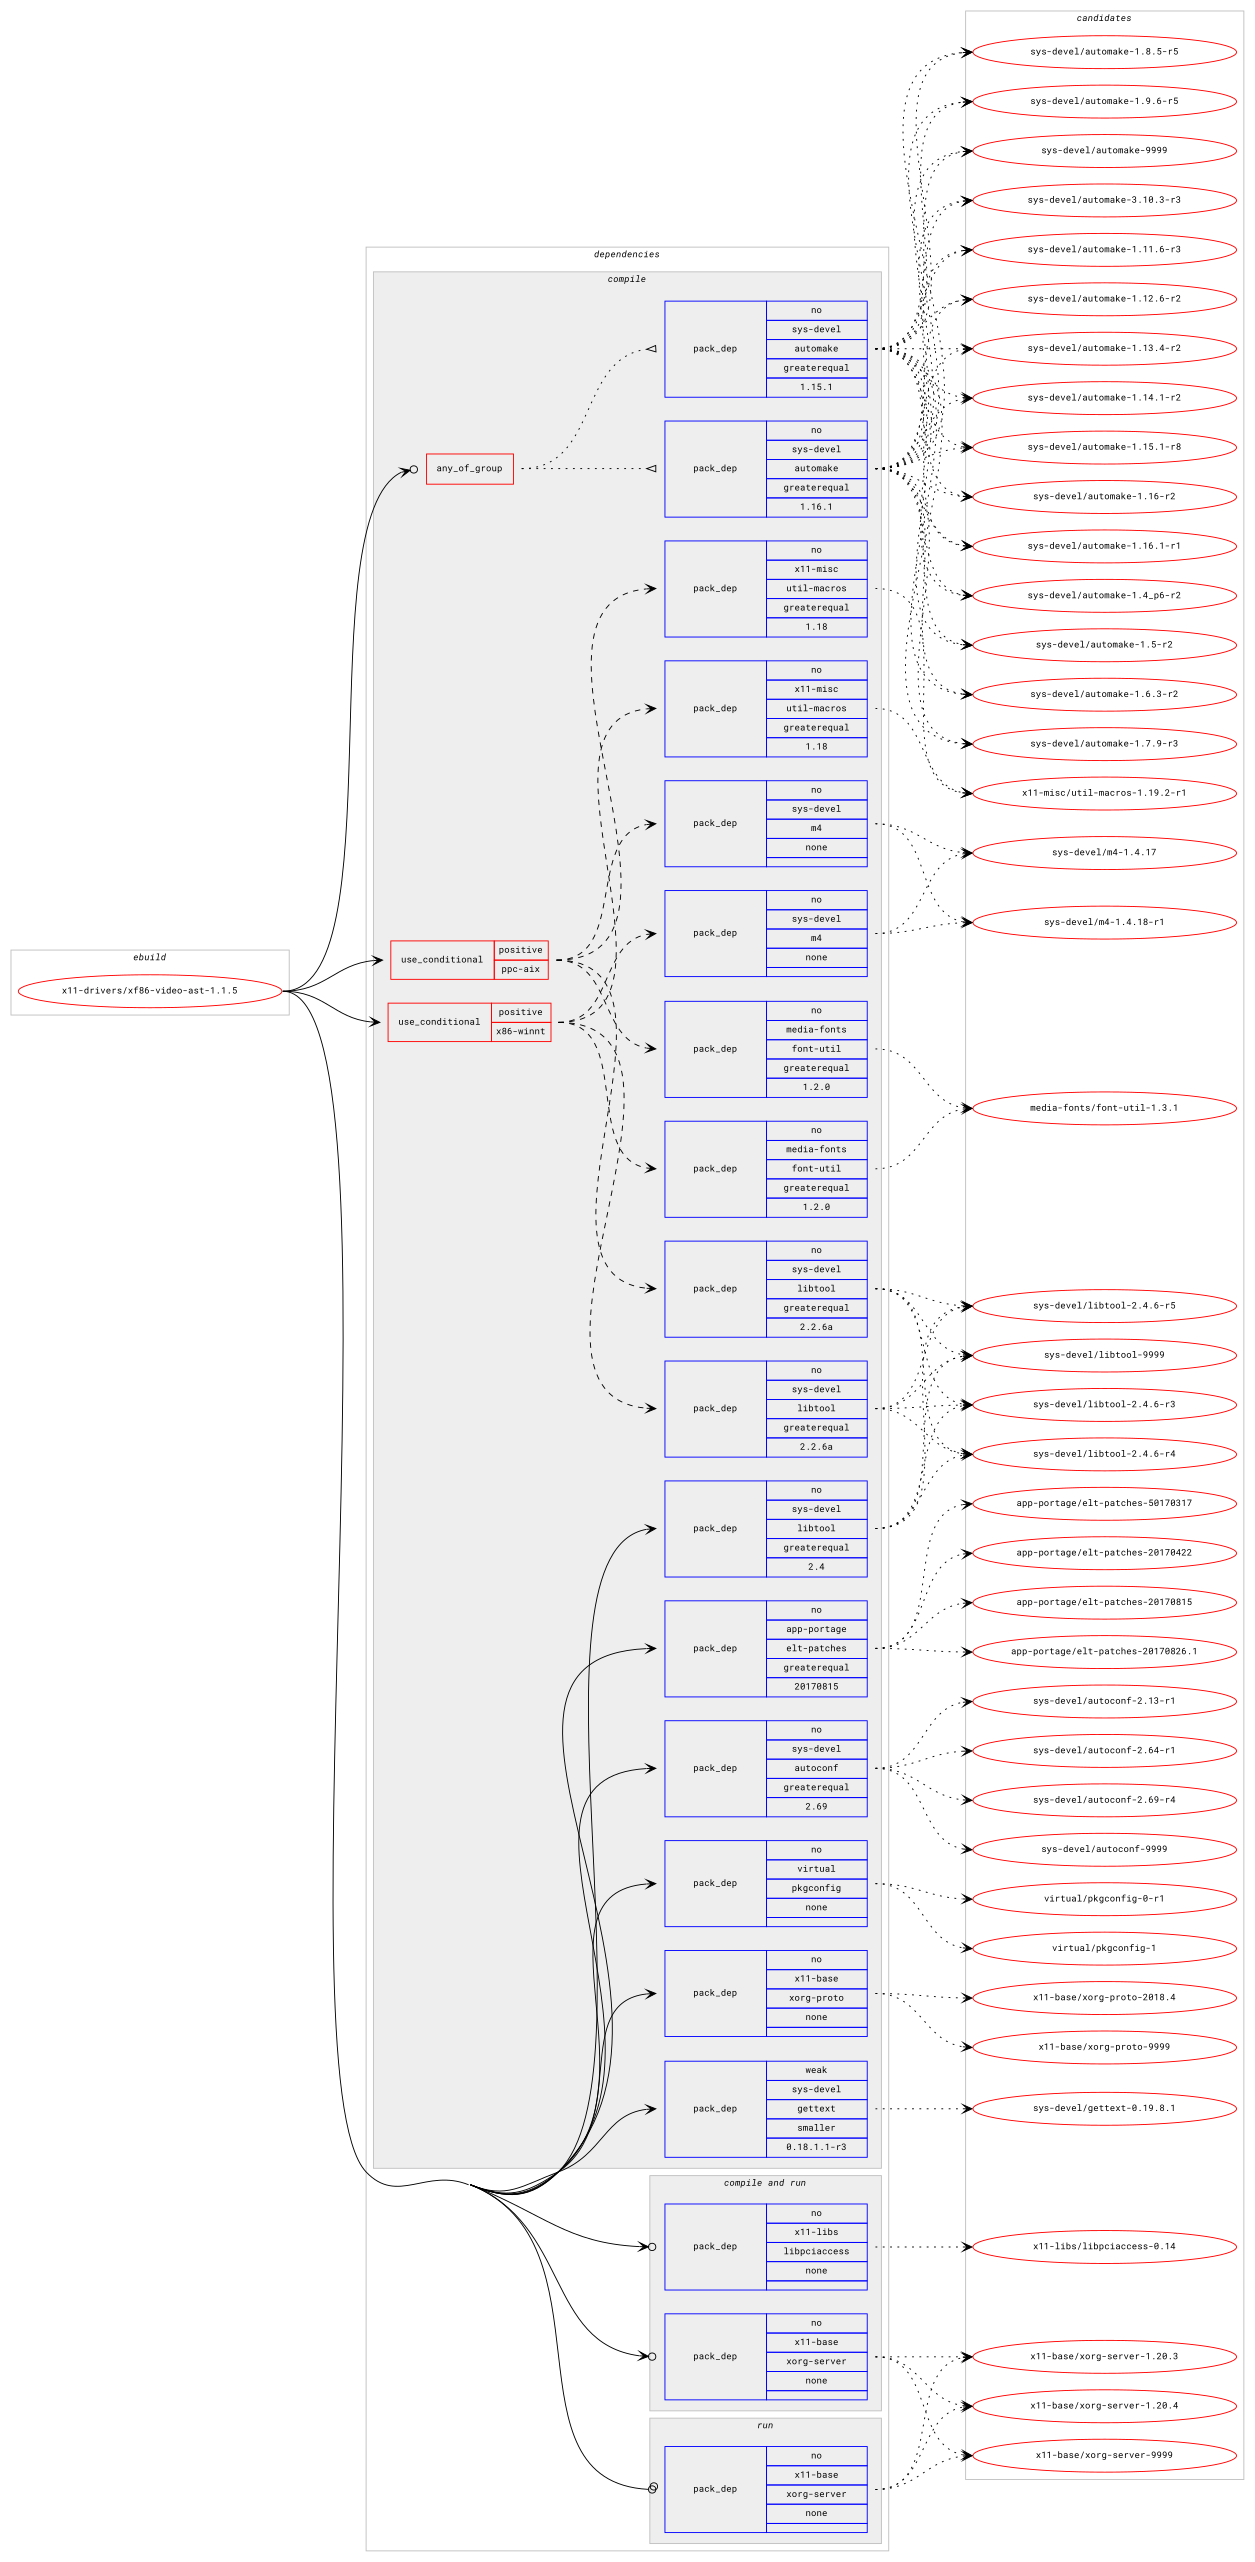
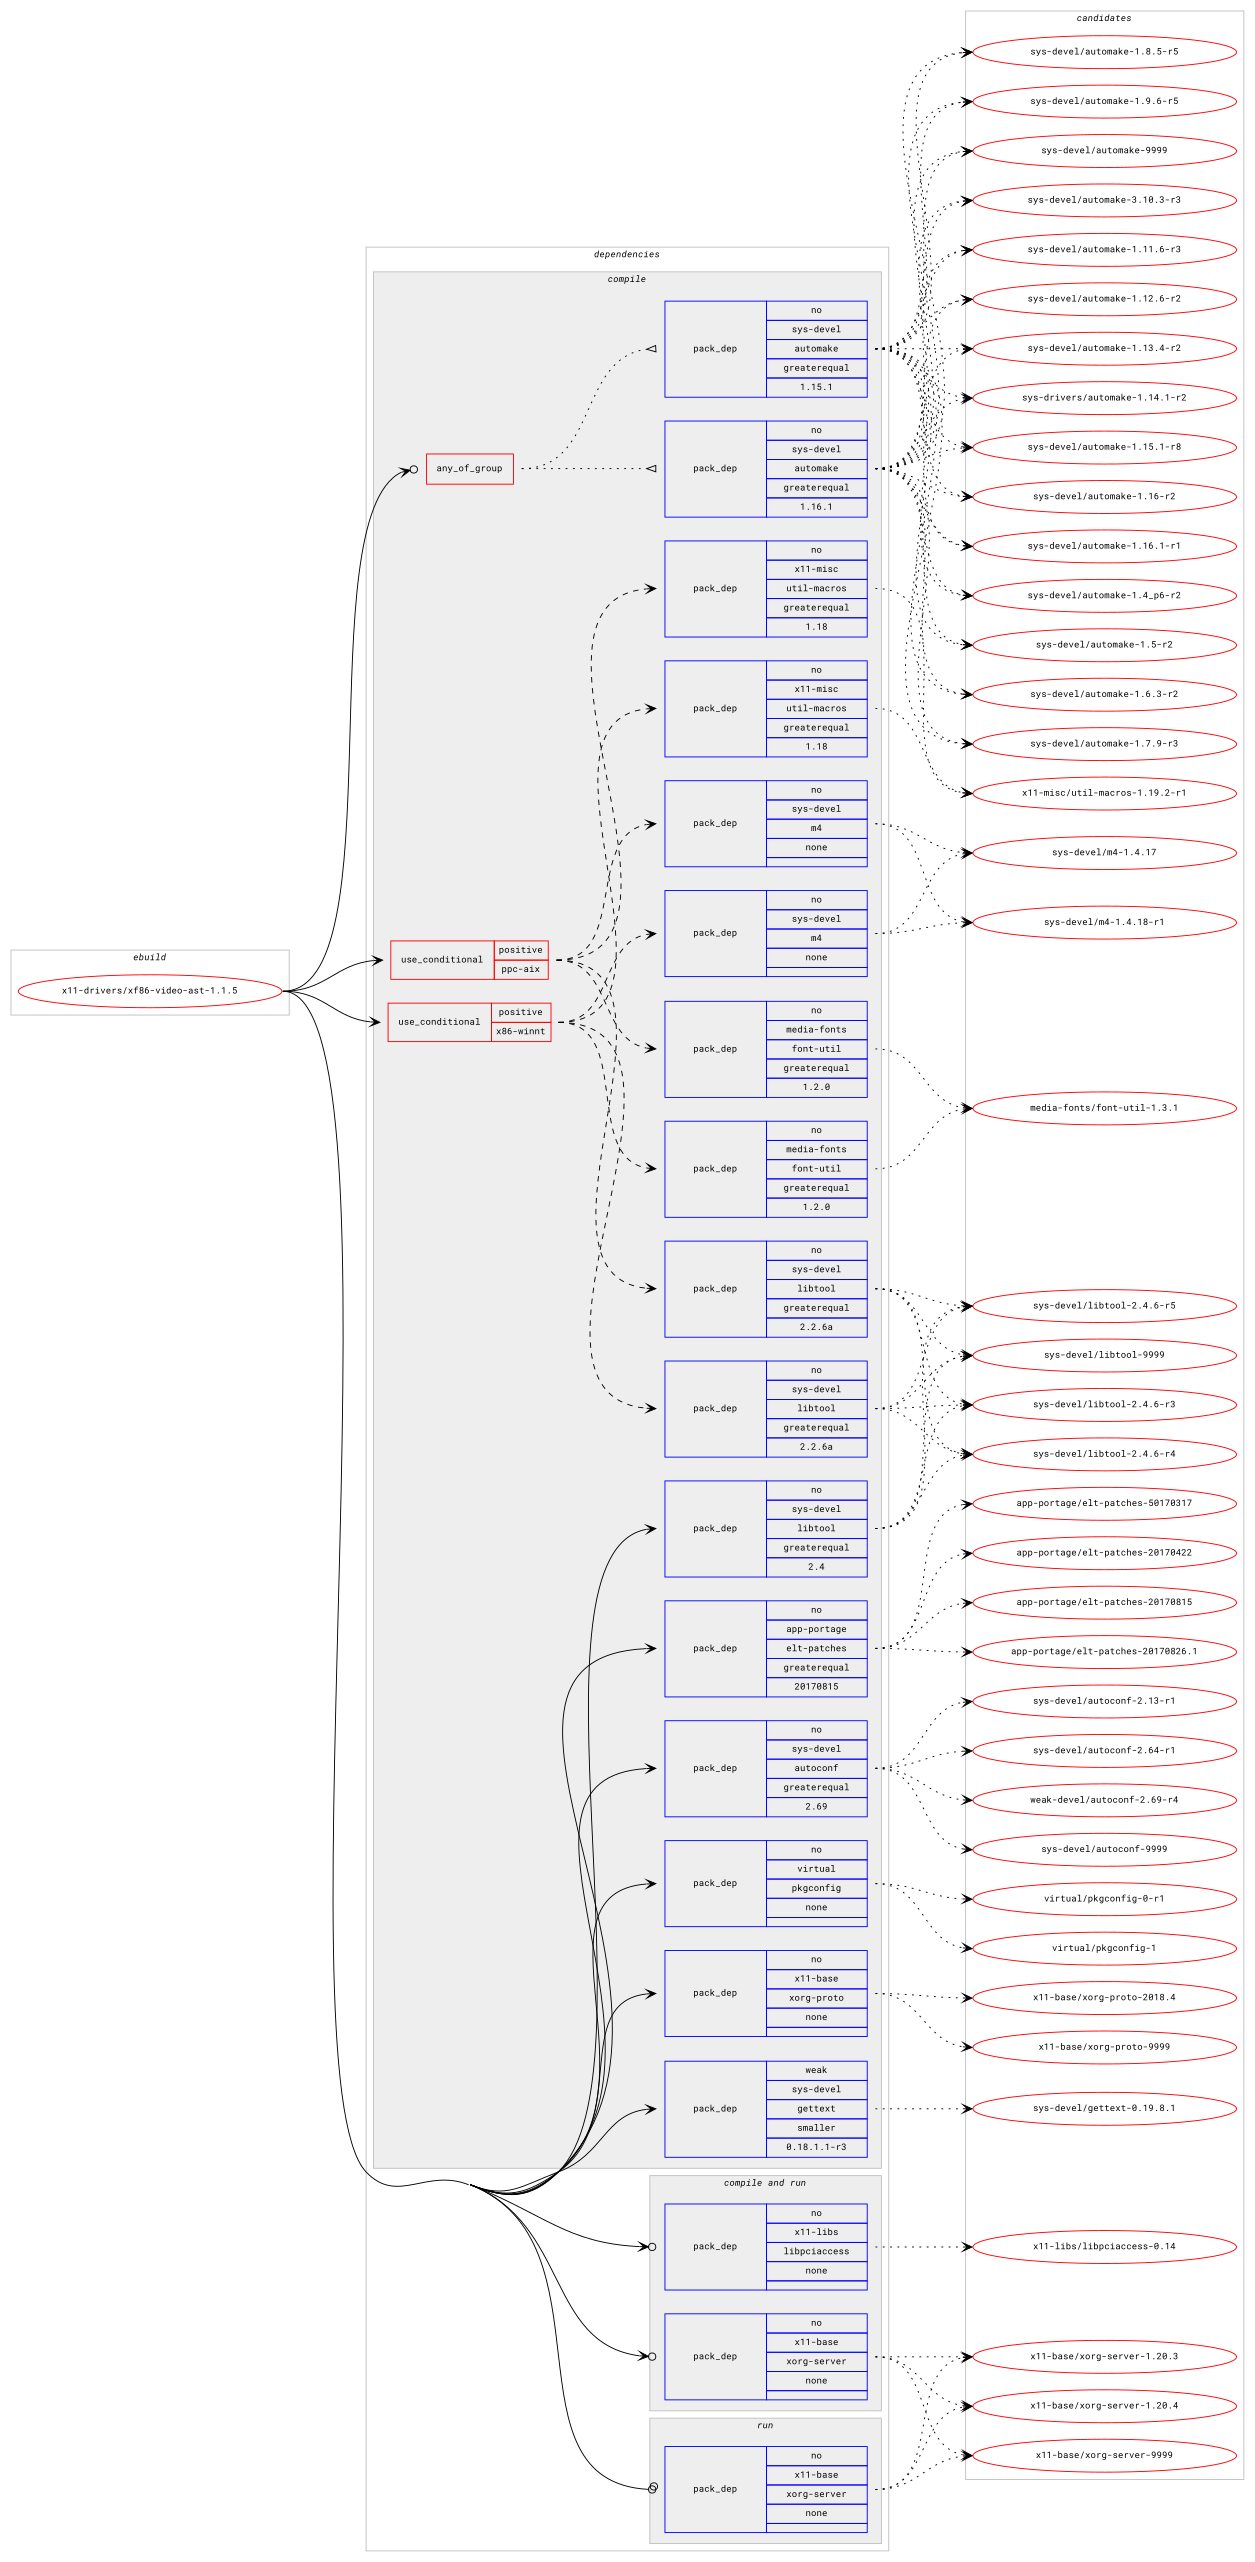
(1105, 398) -> (1105, 398)
(1105, 1800) -> (1105, 1800)
